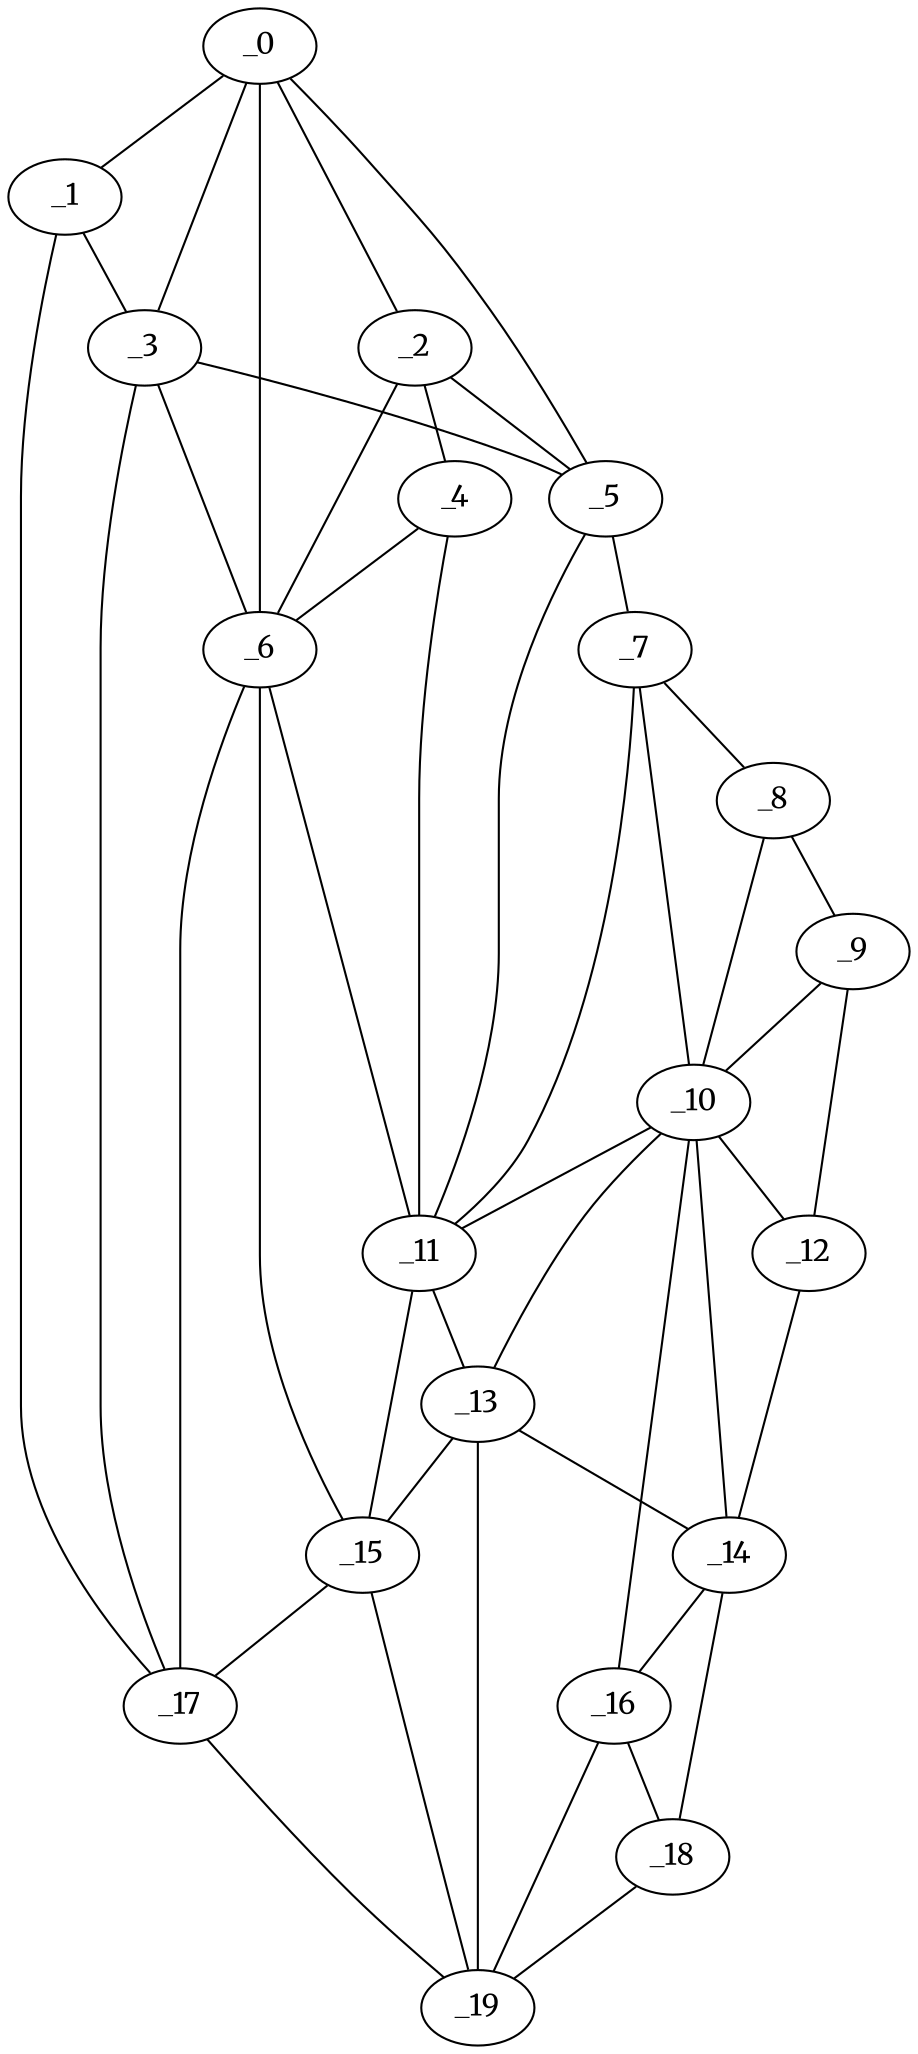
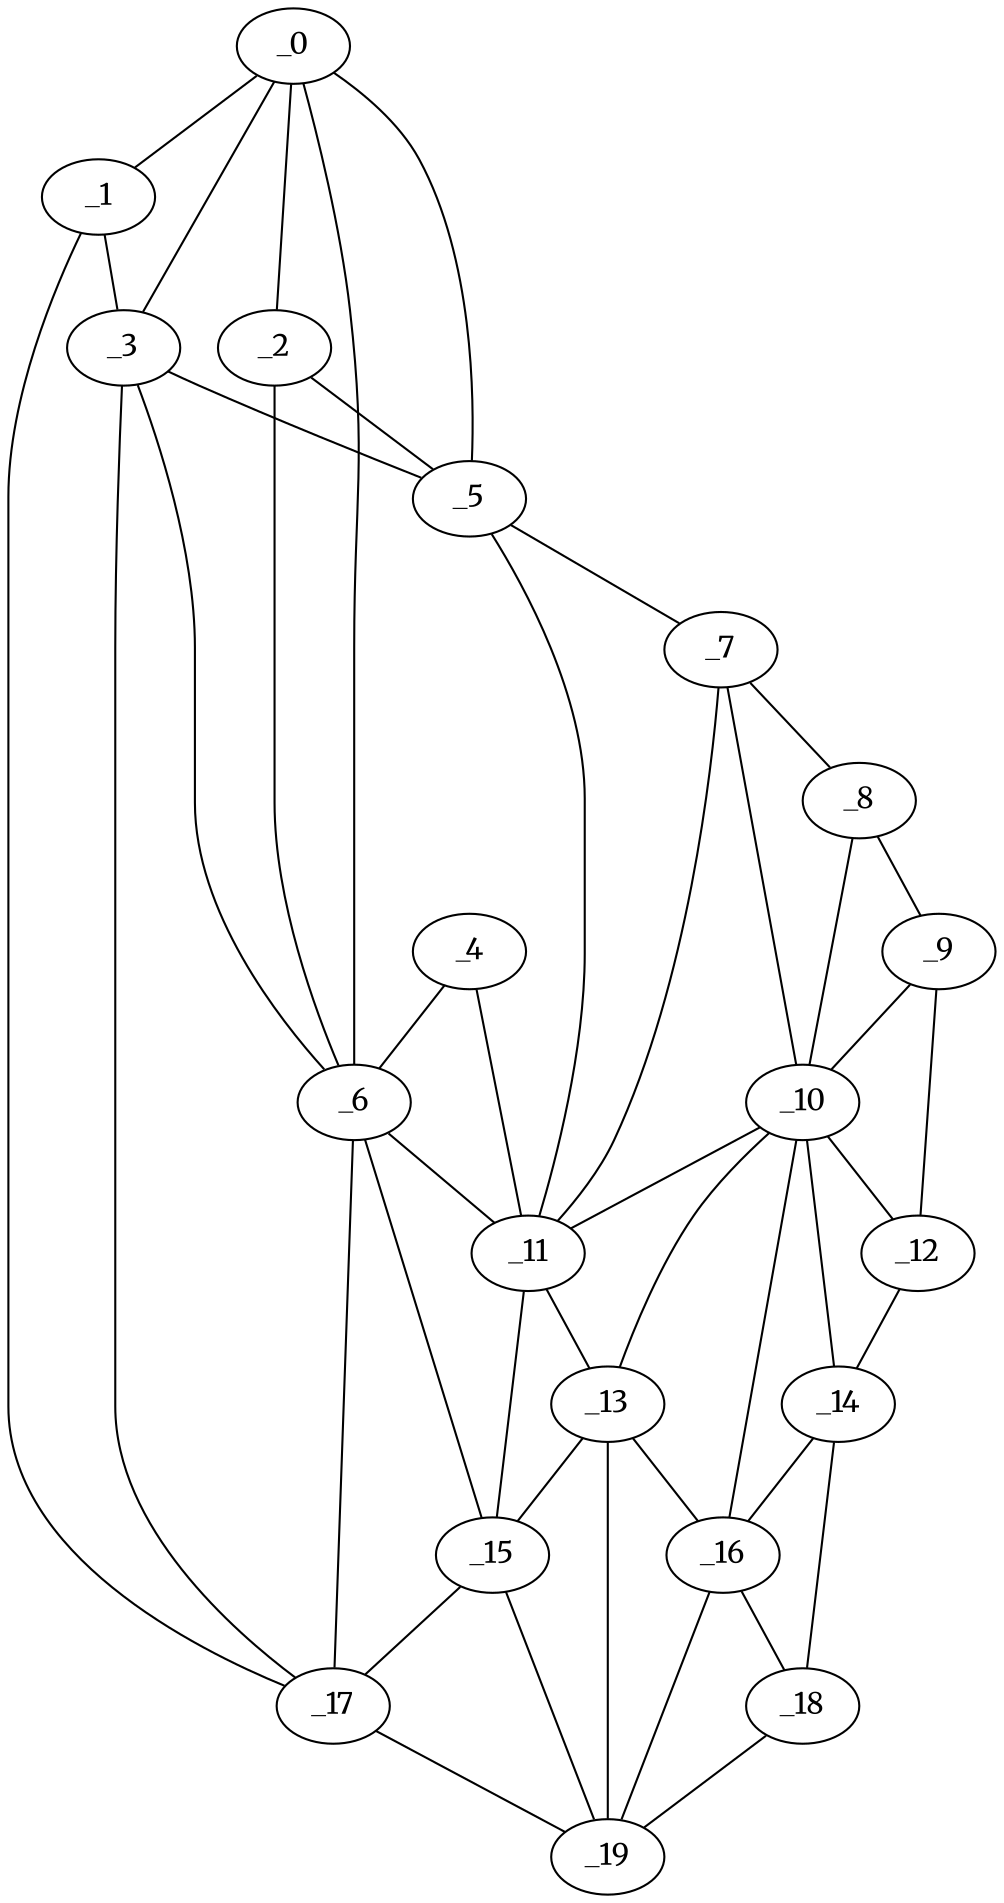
(432, 414) -> none
(604, 1480) -> (665, 1480)
